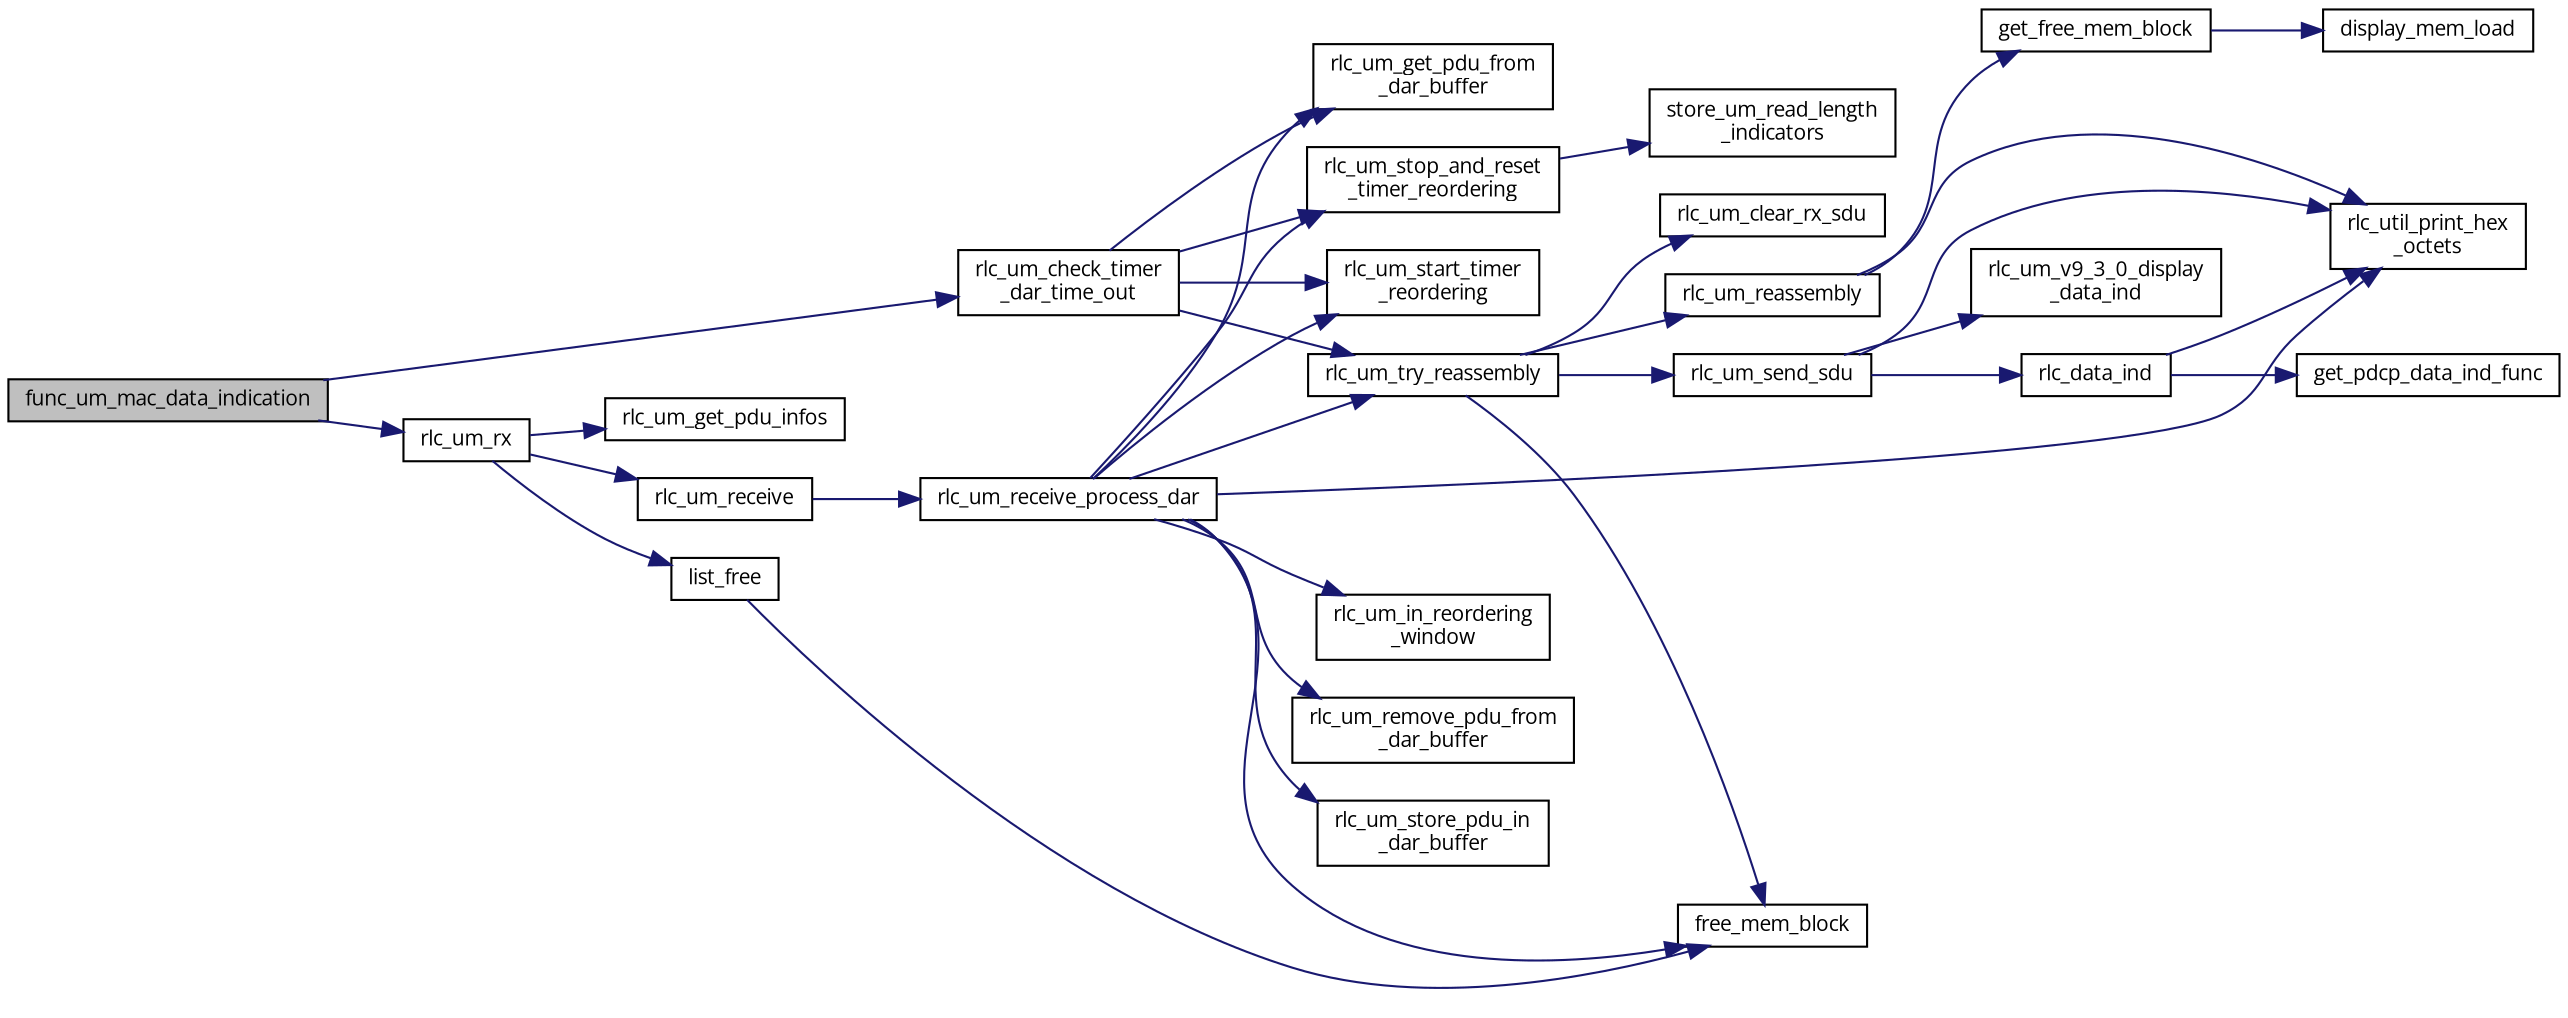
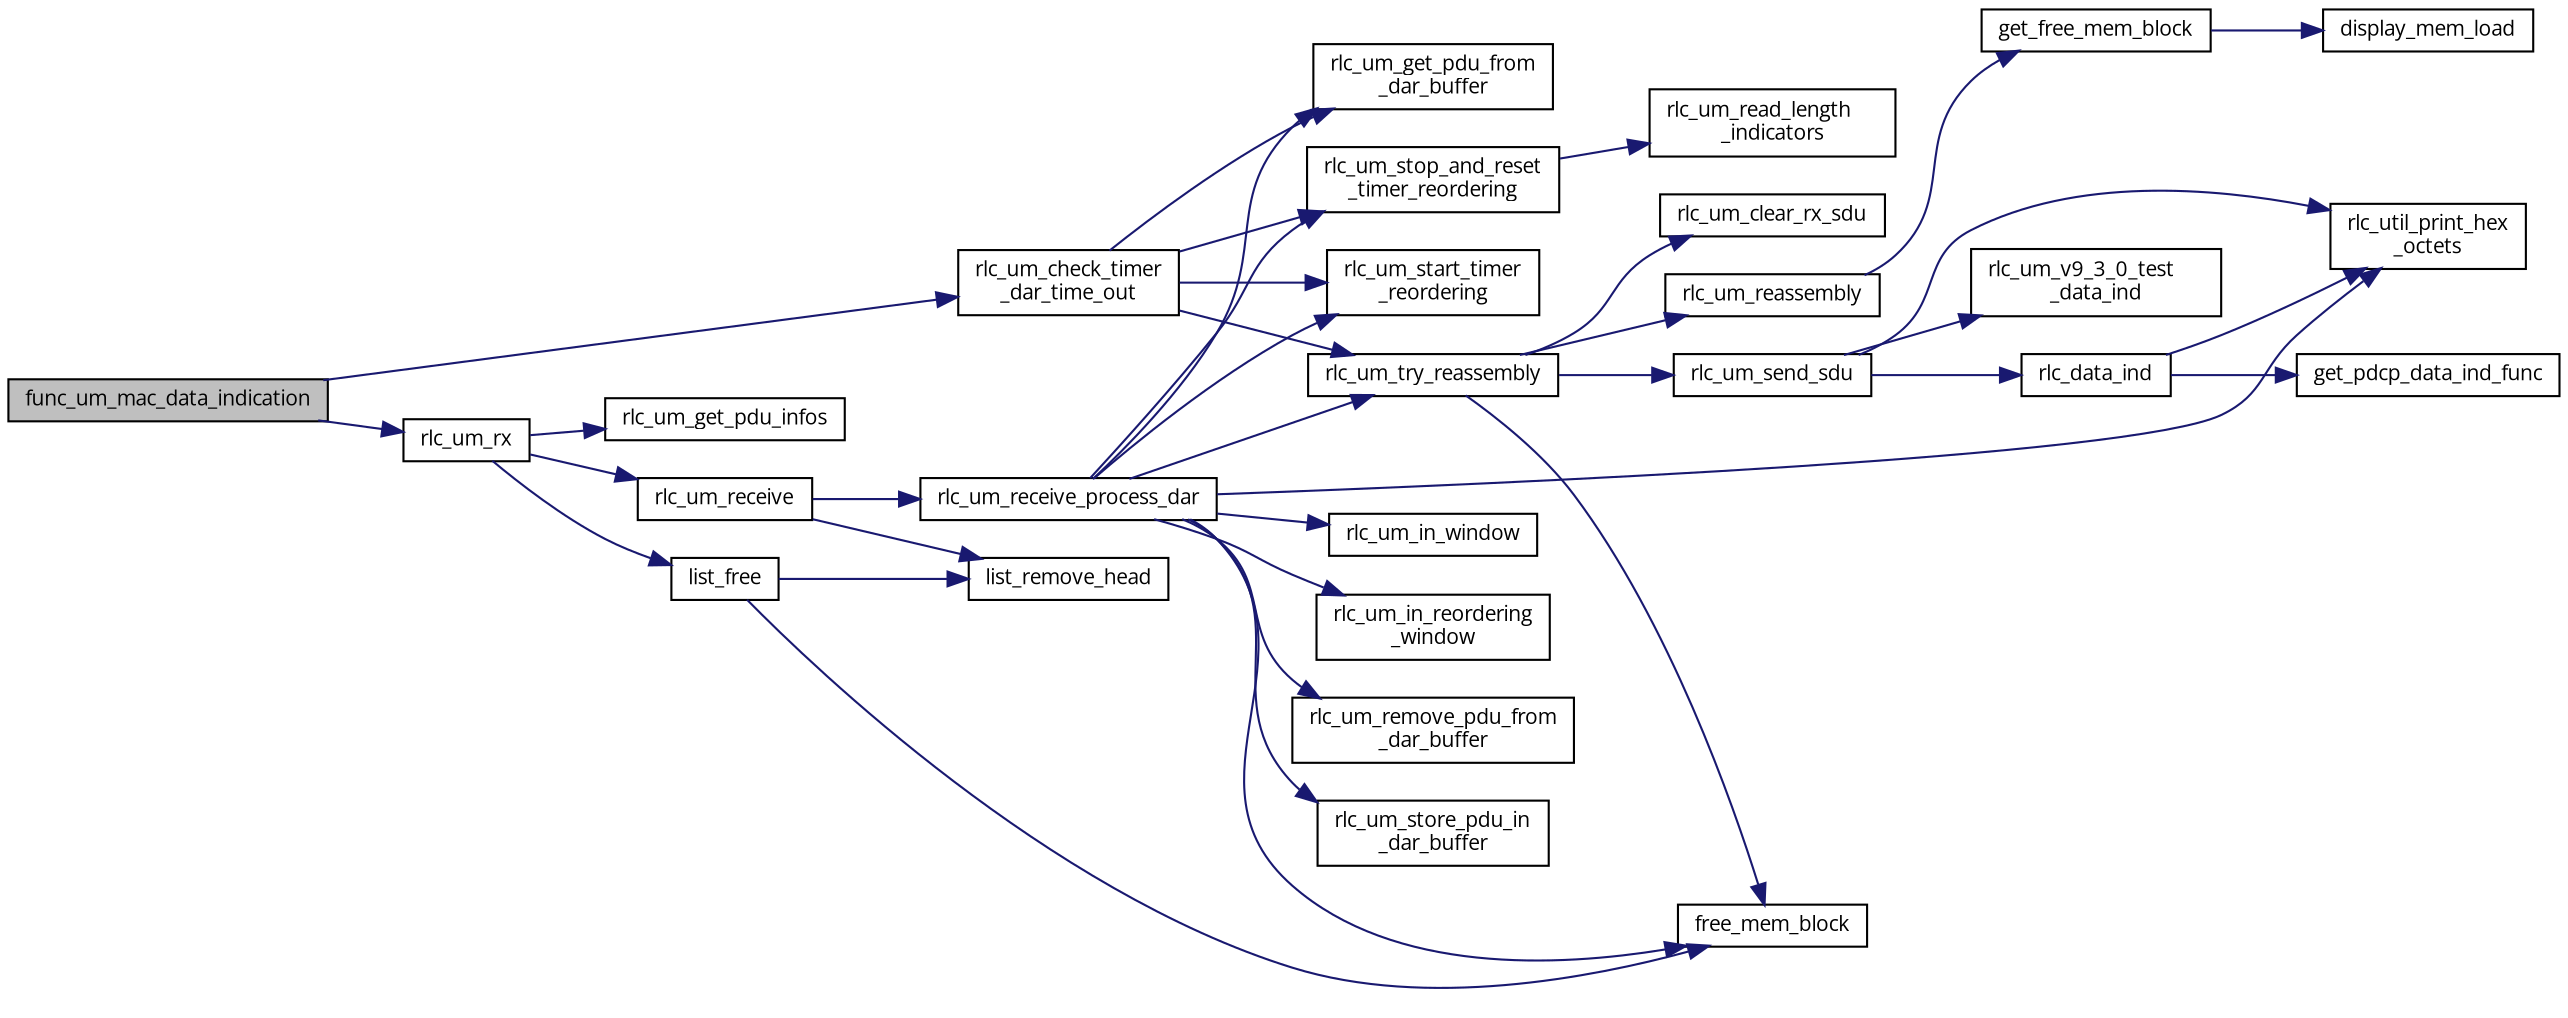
(1773, 123) -> (1773, 123)
(2078, 136) -> none
(2096, 283) -> (2096, 283)
none -> (1433, 535)
none -> (1069, 579)
